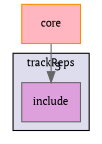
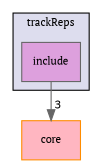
(51, 60) -> (51, 97)
